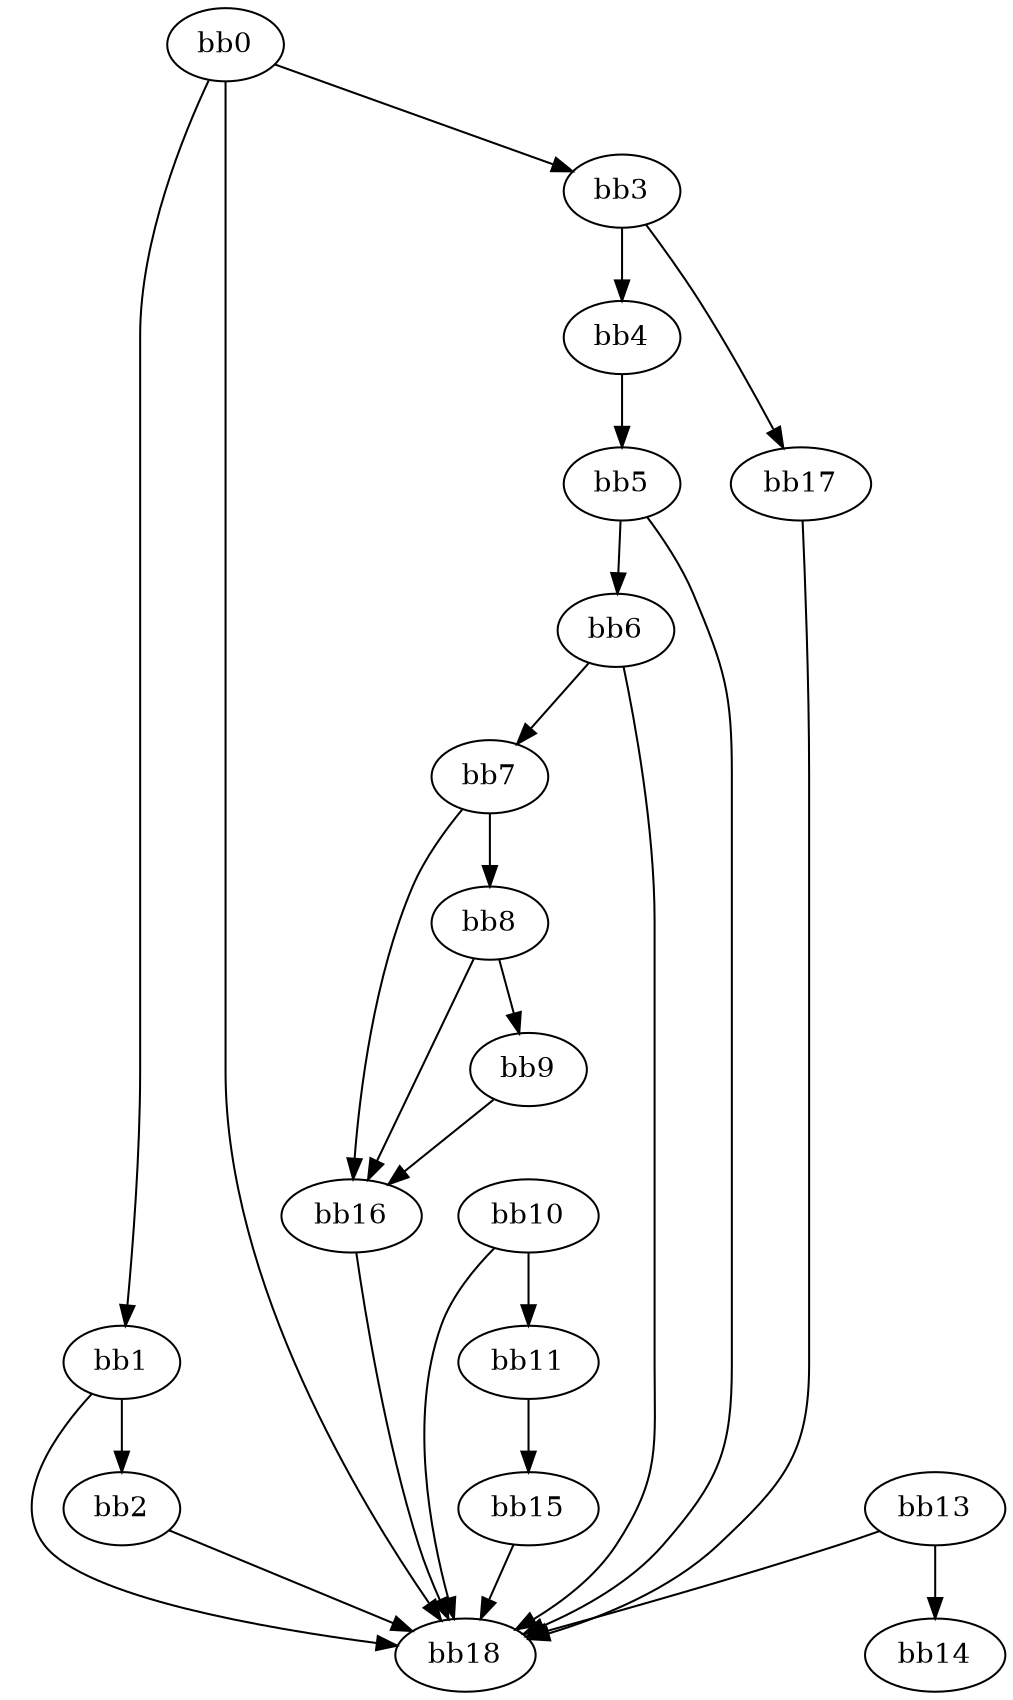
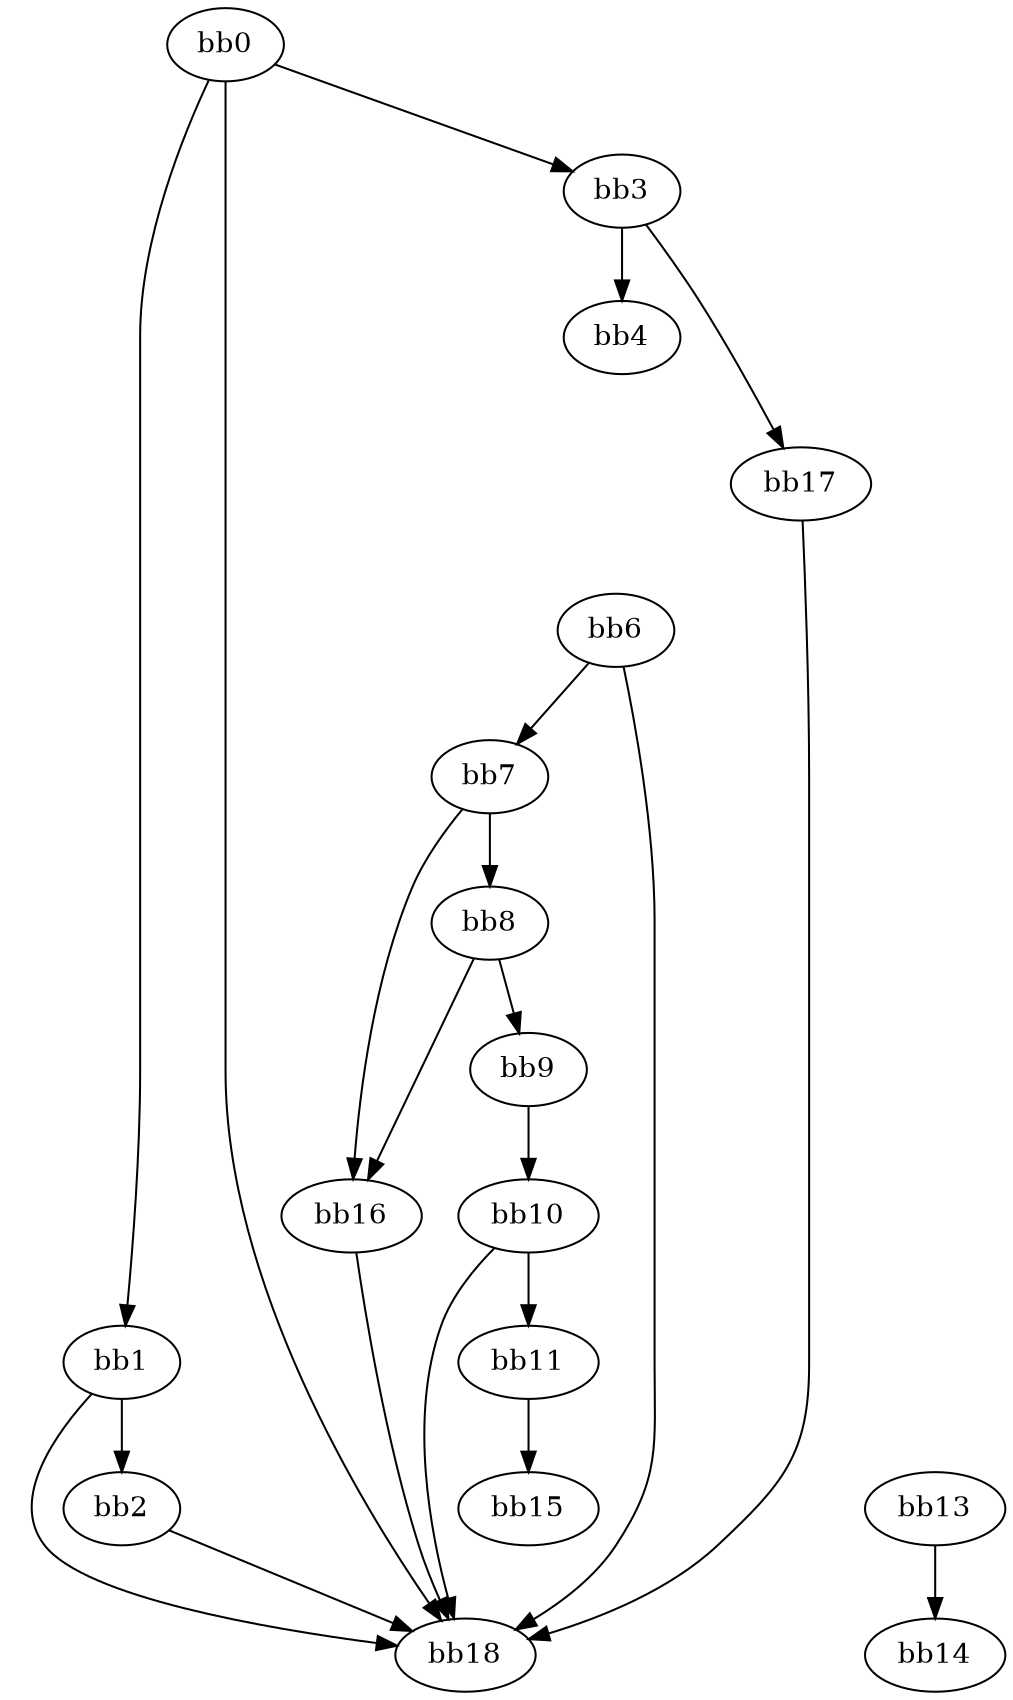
(622, 484) -> none
(449, 1136) -> (529, 1133)
(501, 1572) -> none
(714, 1583) -> none
